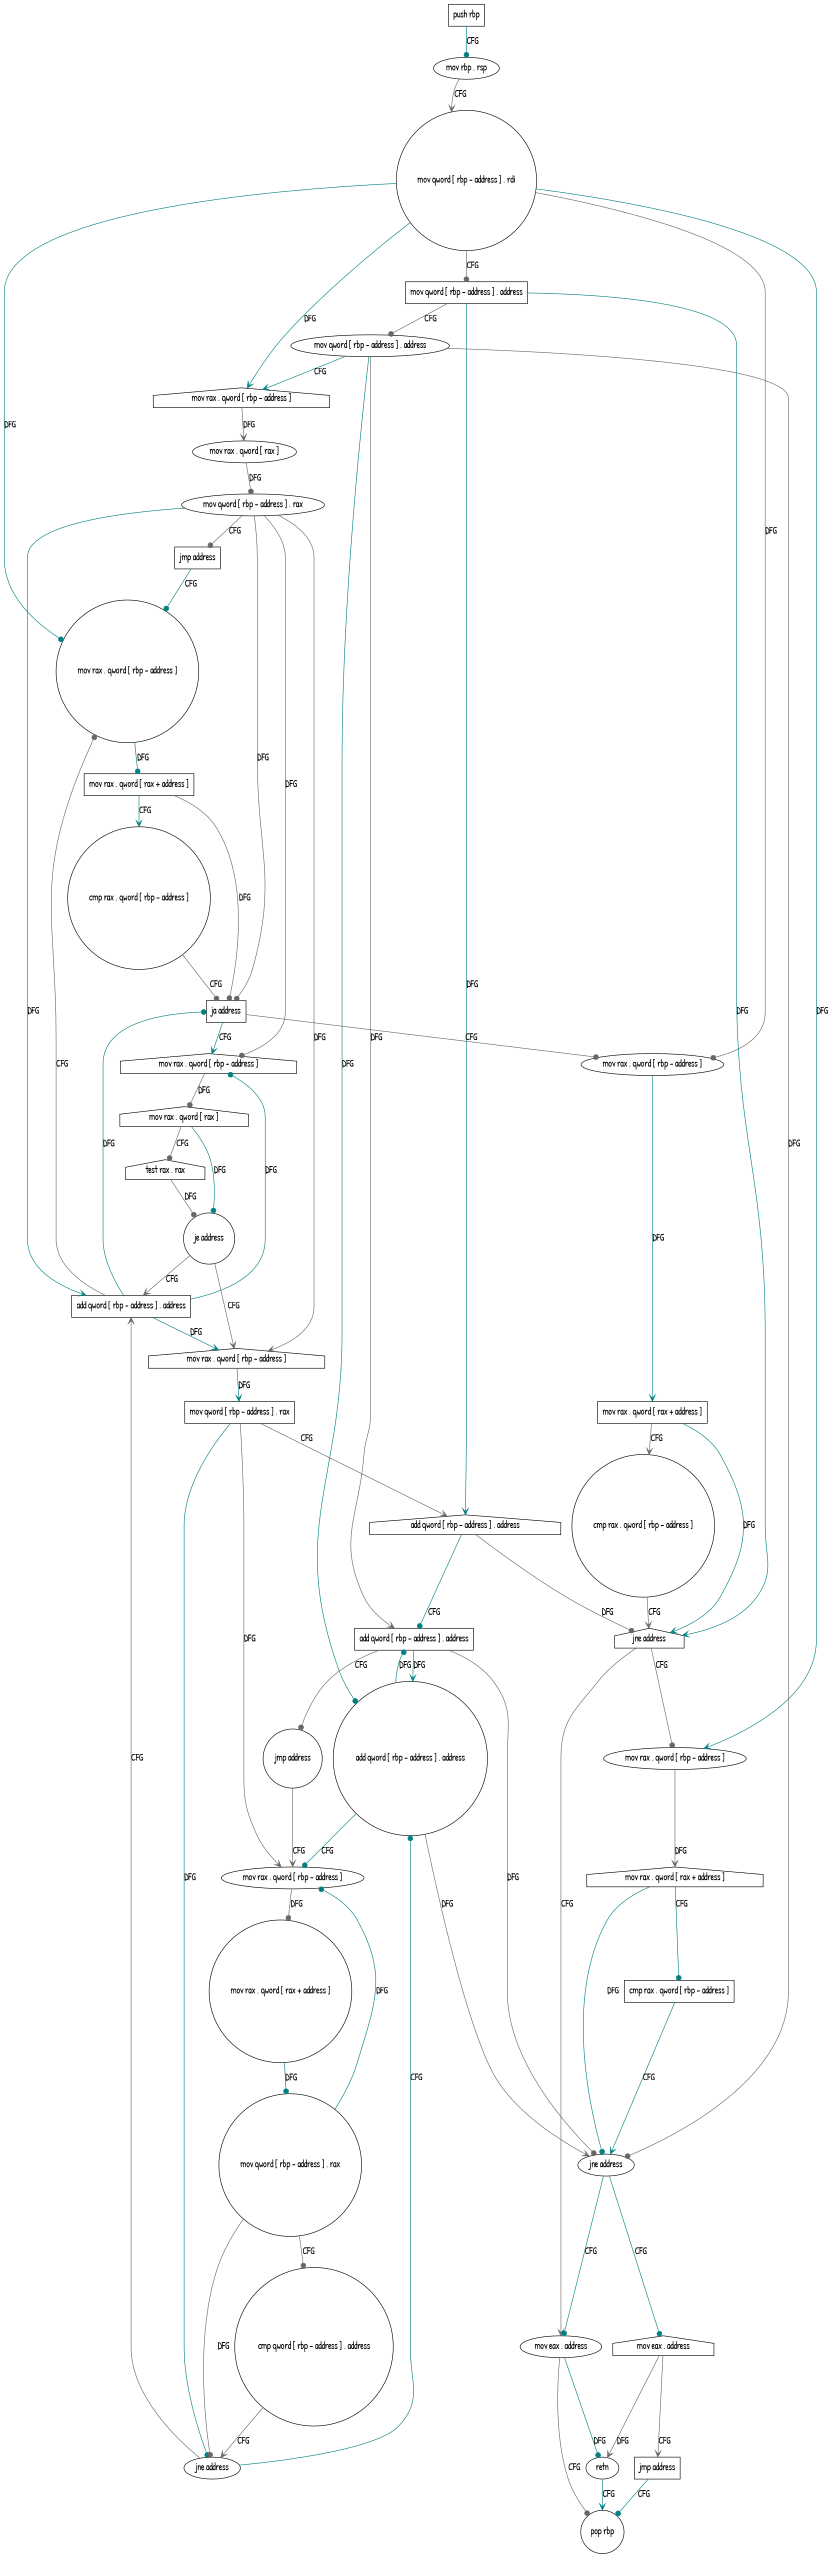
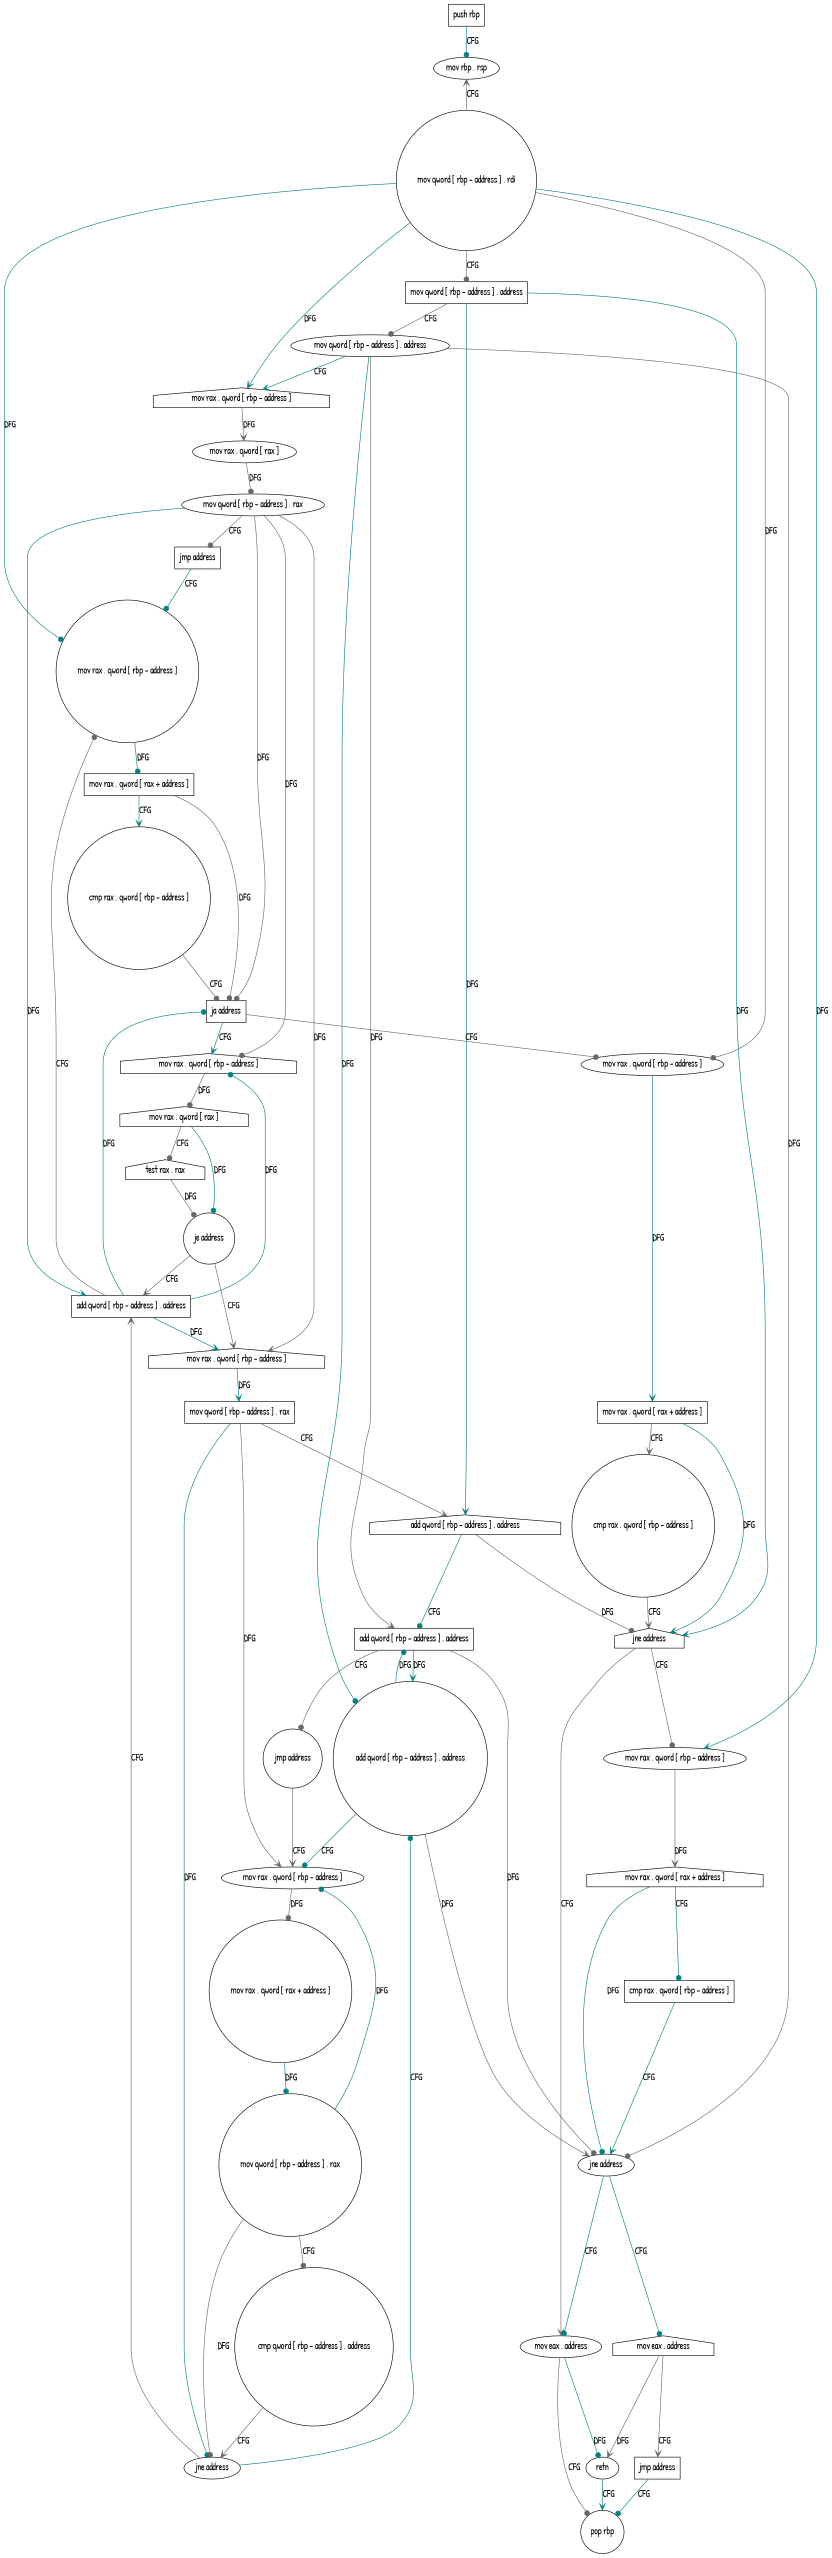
(454, 92) -> (466, 98)
